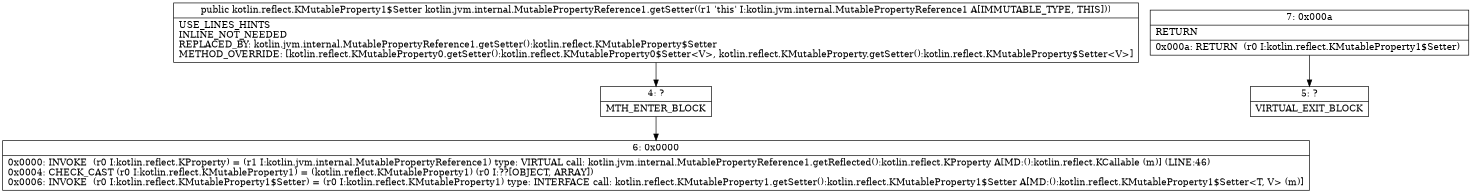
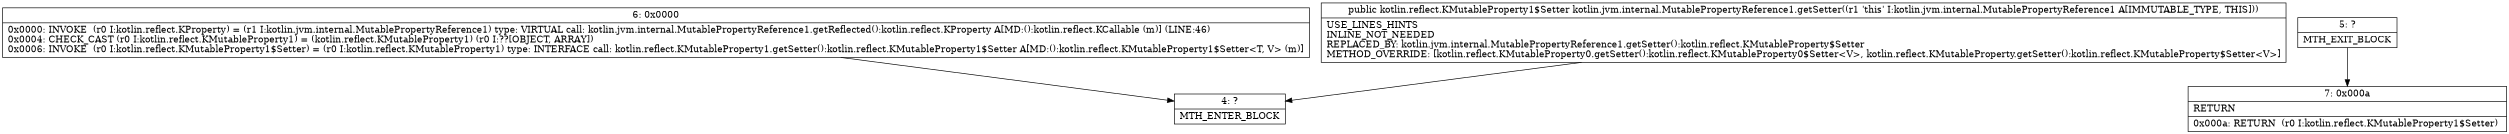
(1309, 68) -> (2347, 64)
(1309, 109) -> (2347, 40)
(656, 125) -> (1004, 79)
